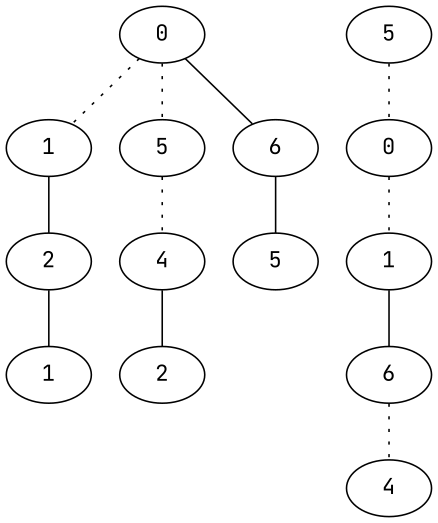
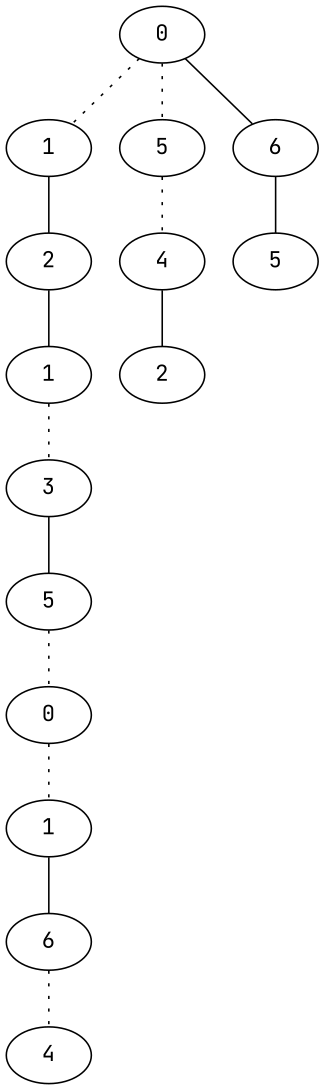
none -> (49, 488)
